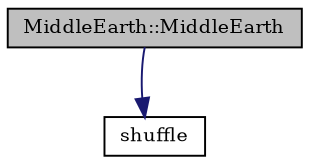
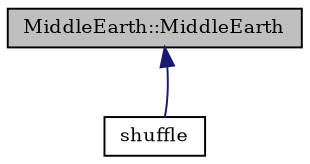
(142, 73) -> (168, 92)
